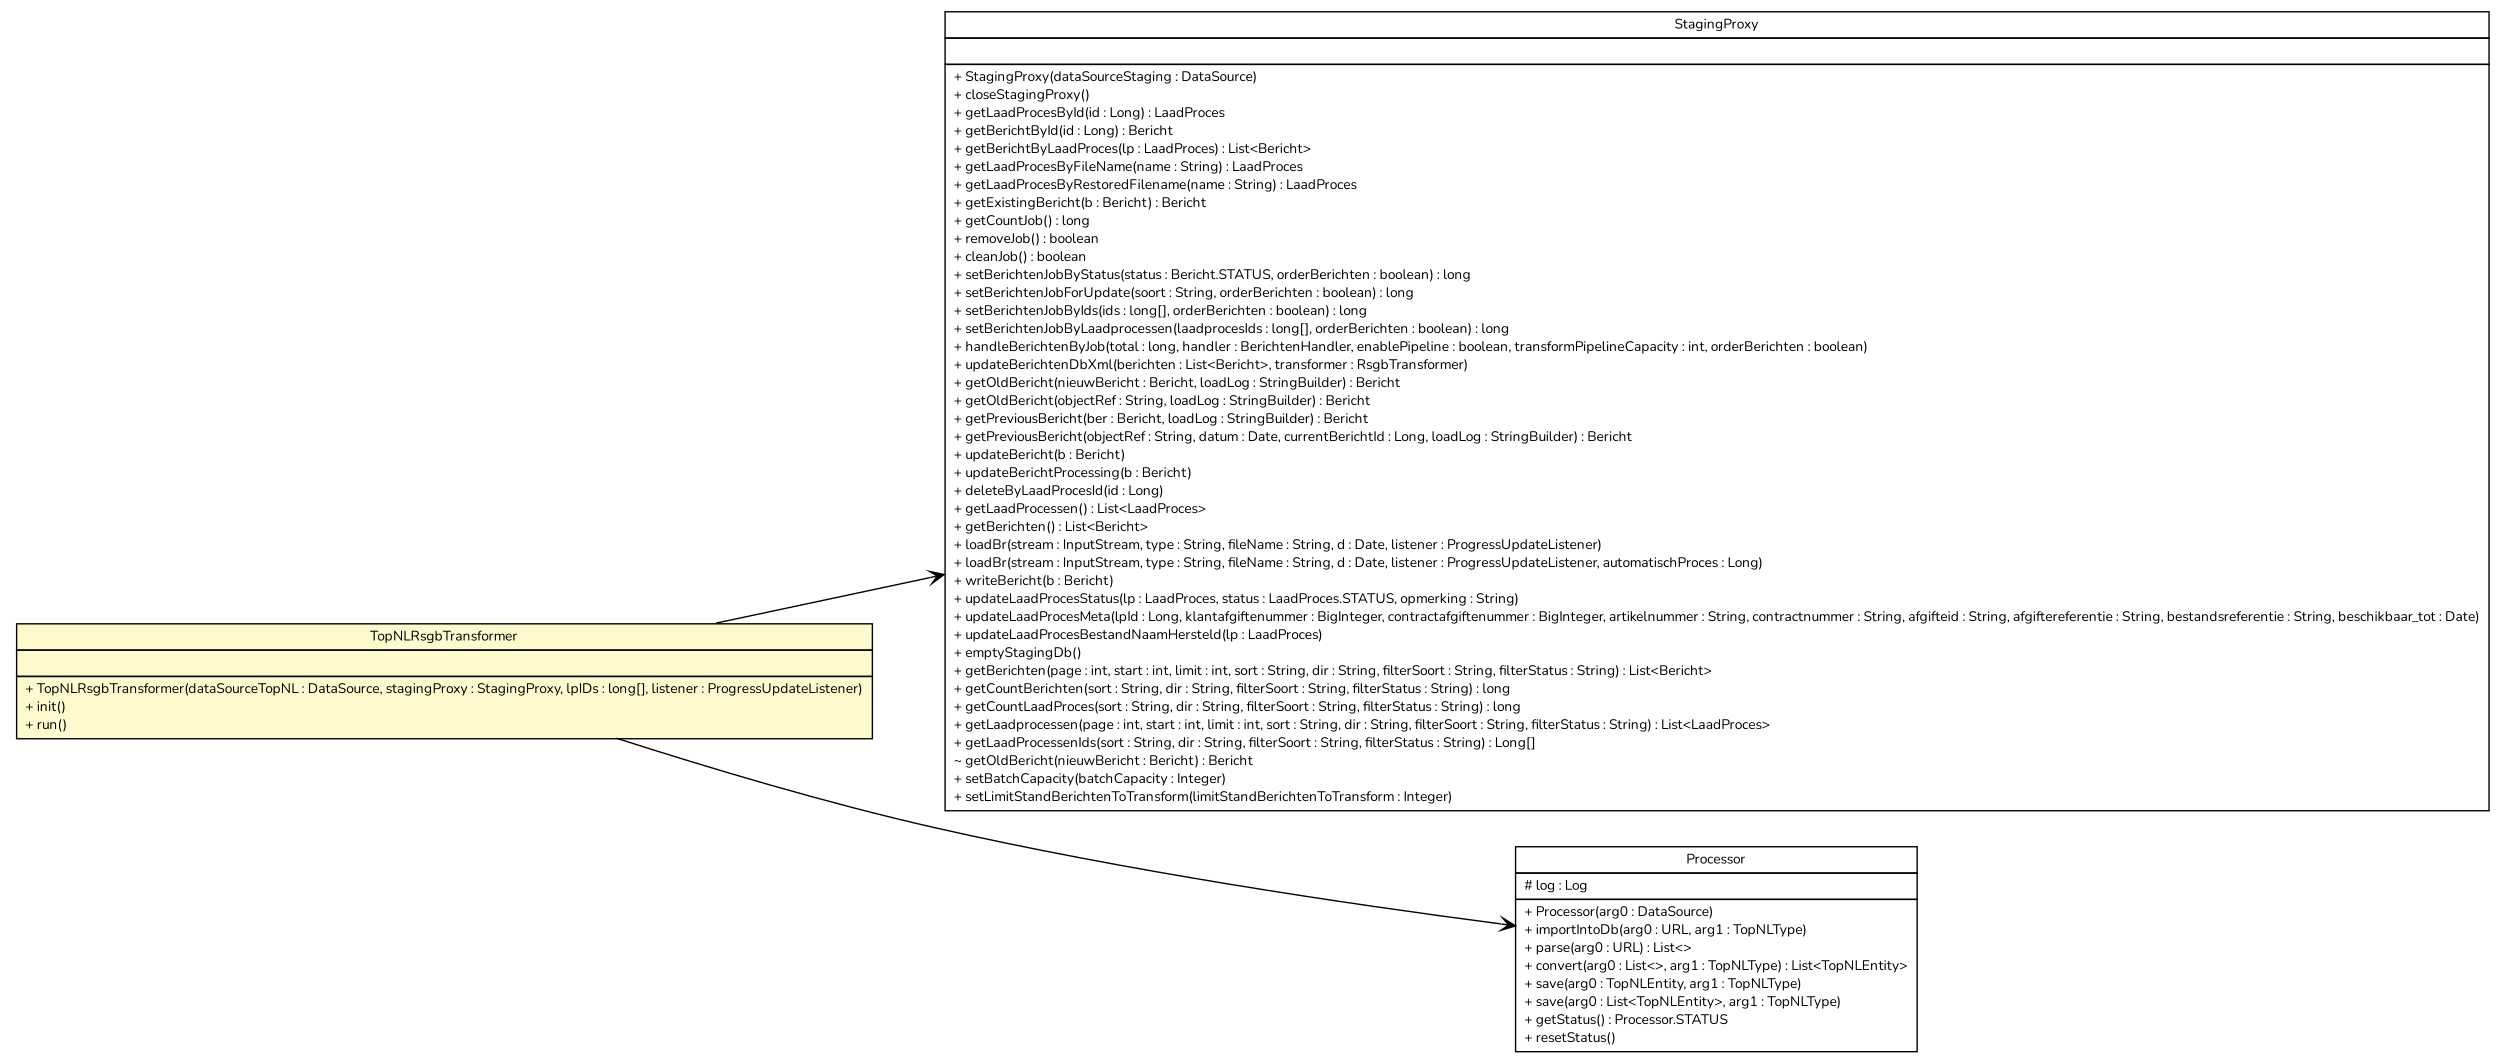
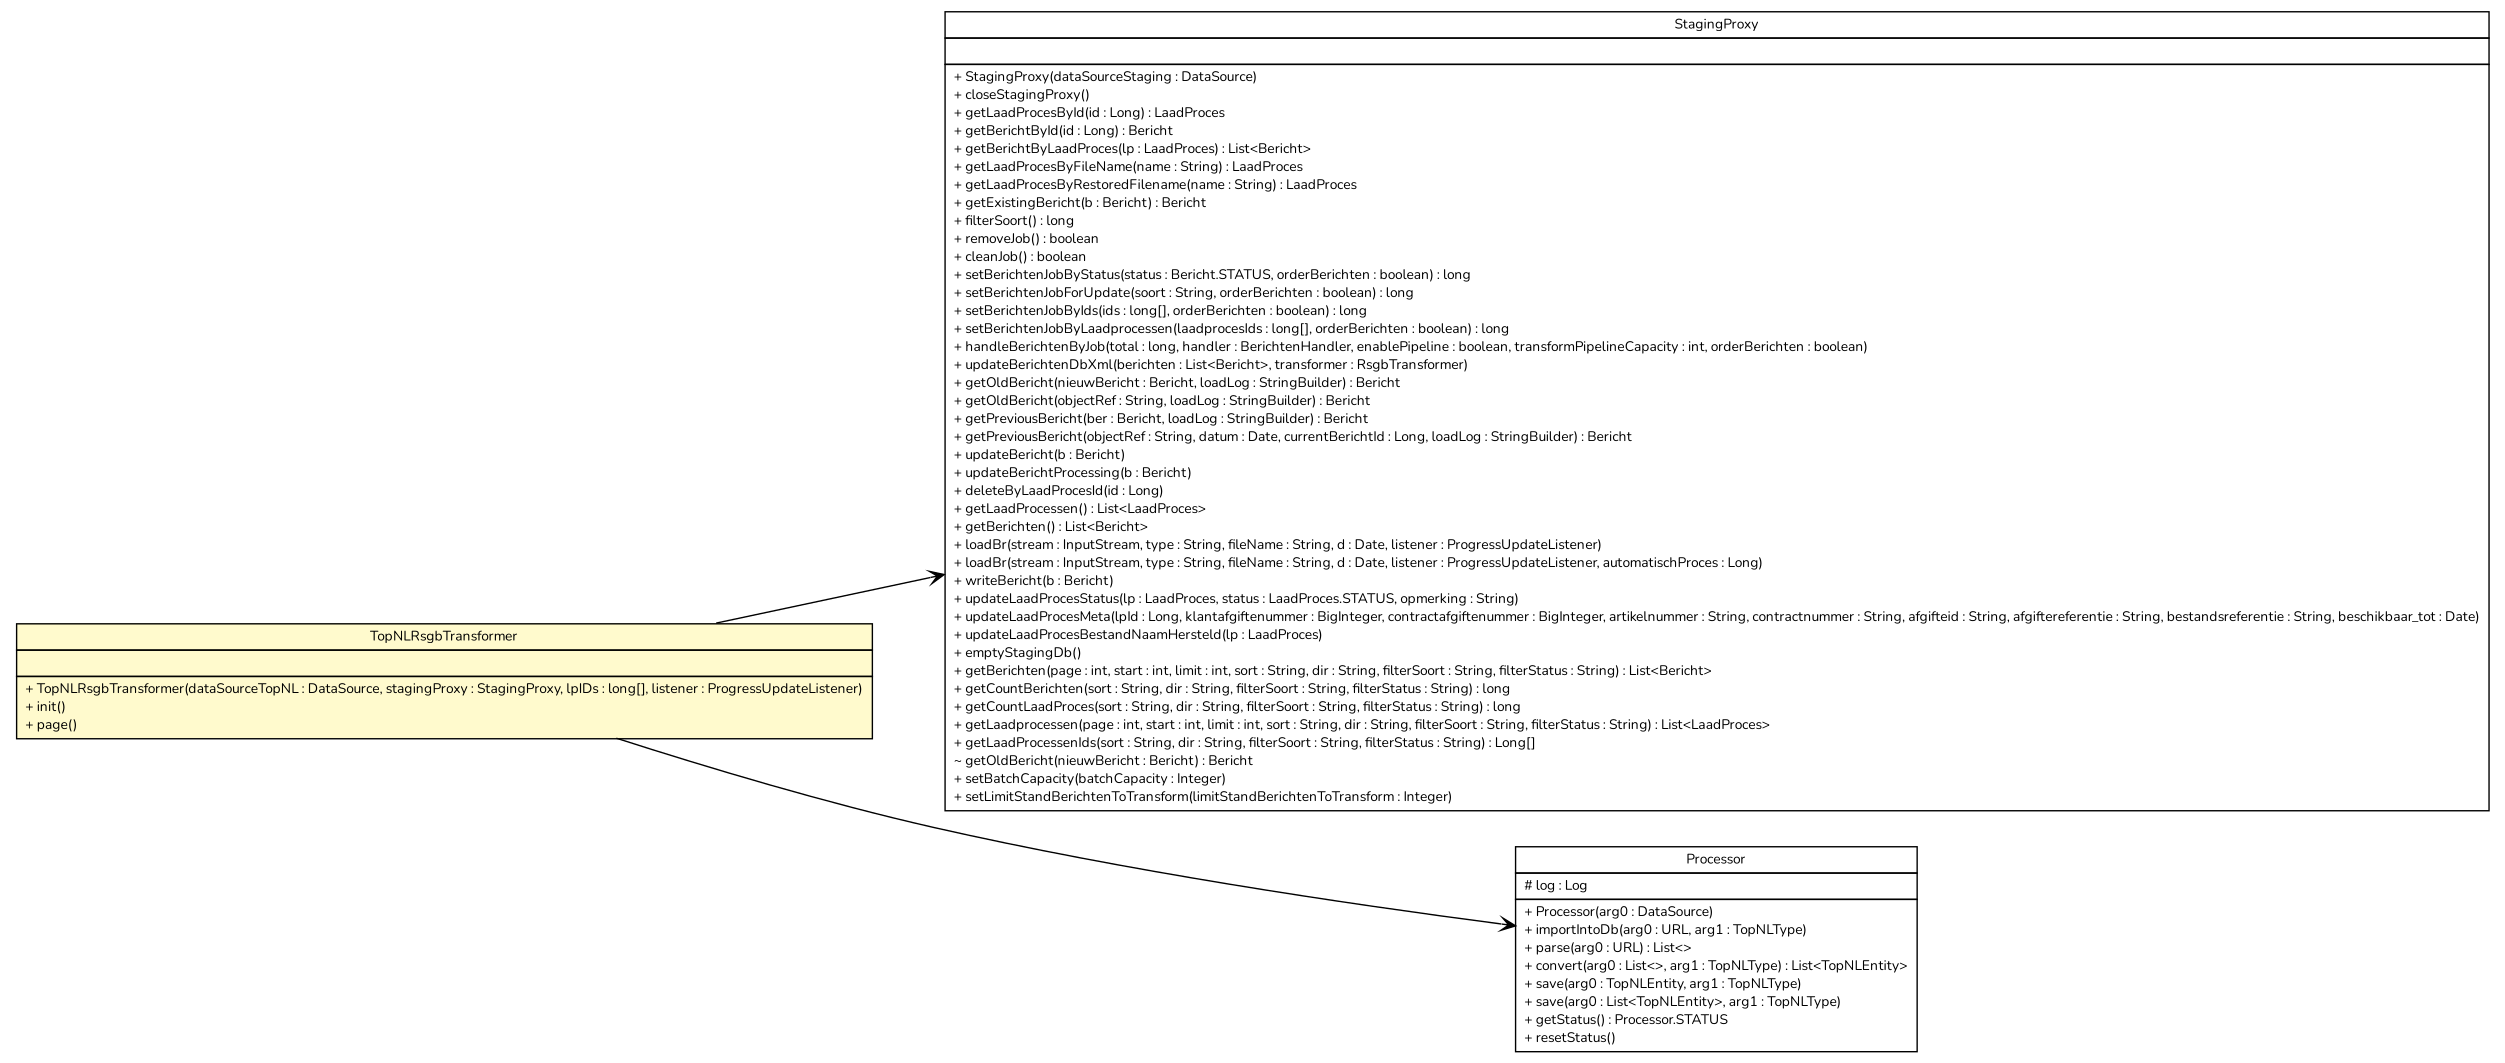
(1022, 221) -> (1014, 221)
(46, 725) -> (52, 725)
